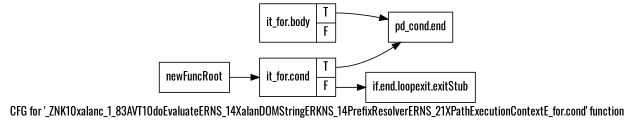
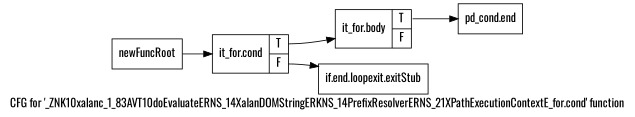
(366, 61) -> (308, 43)
